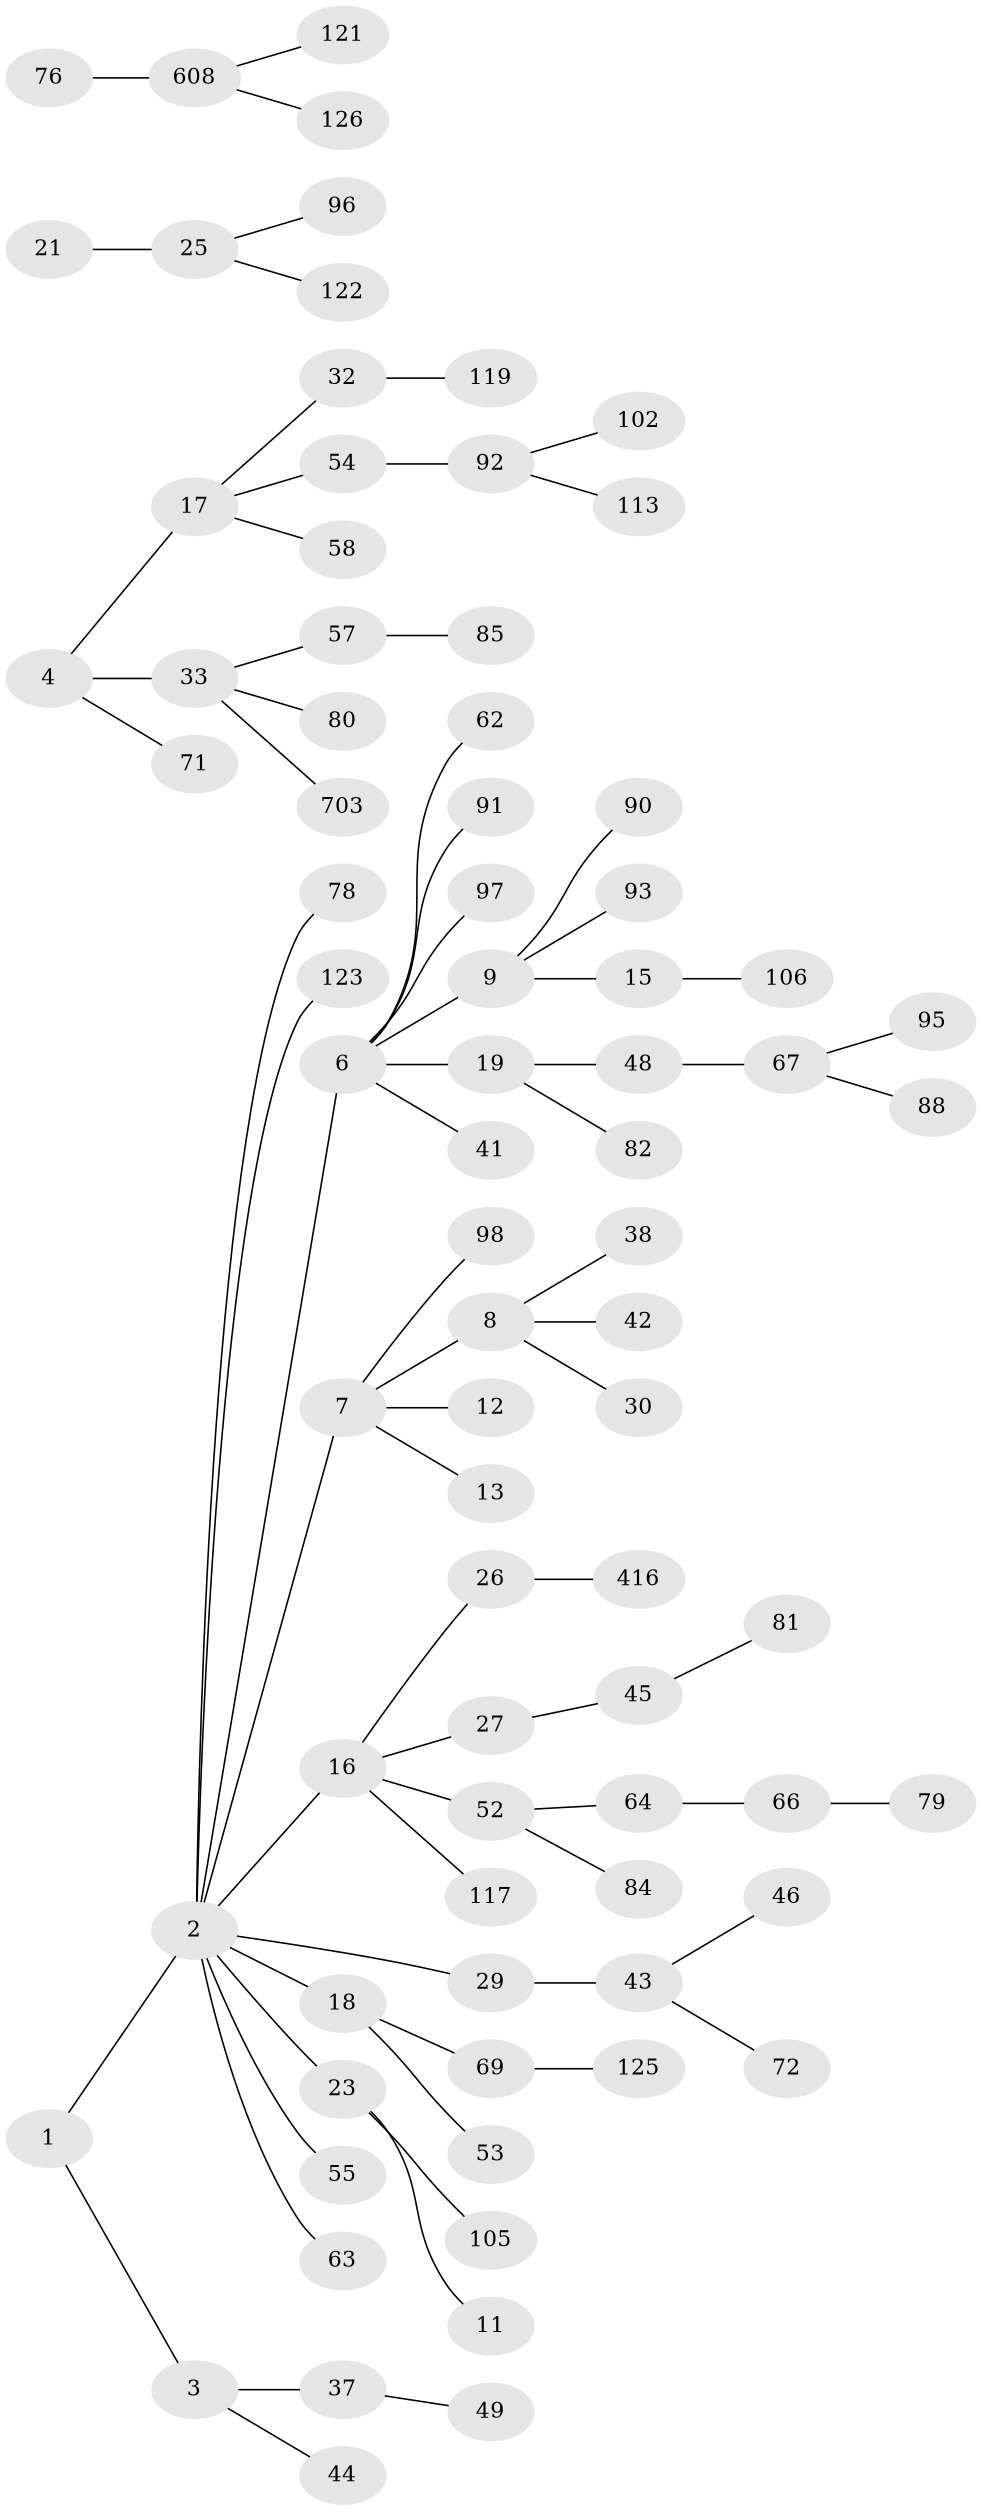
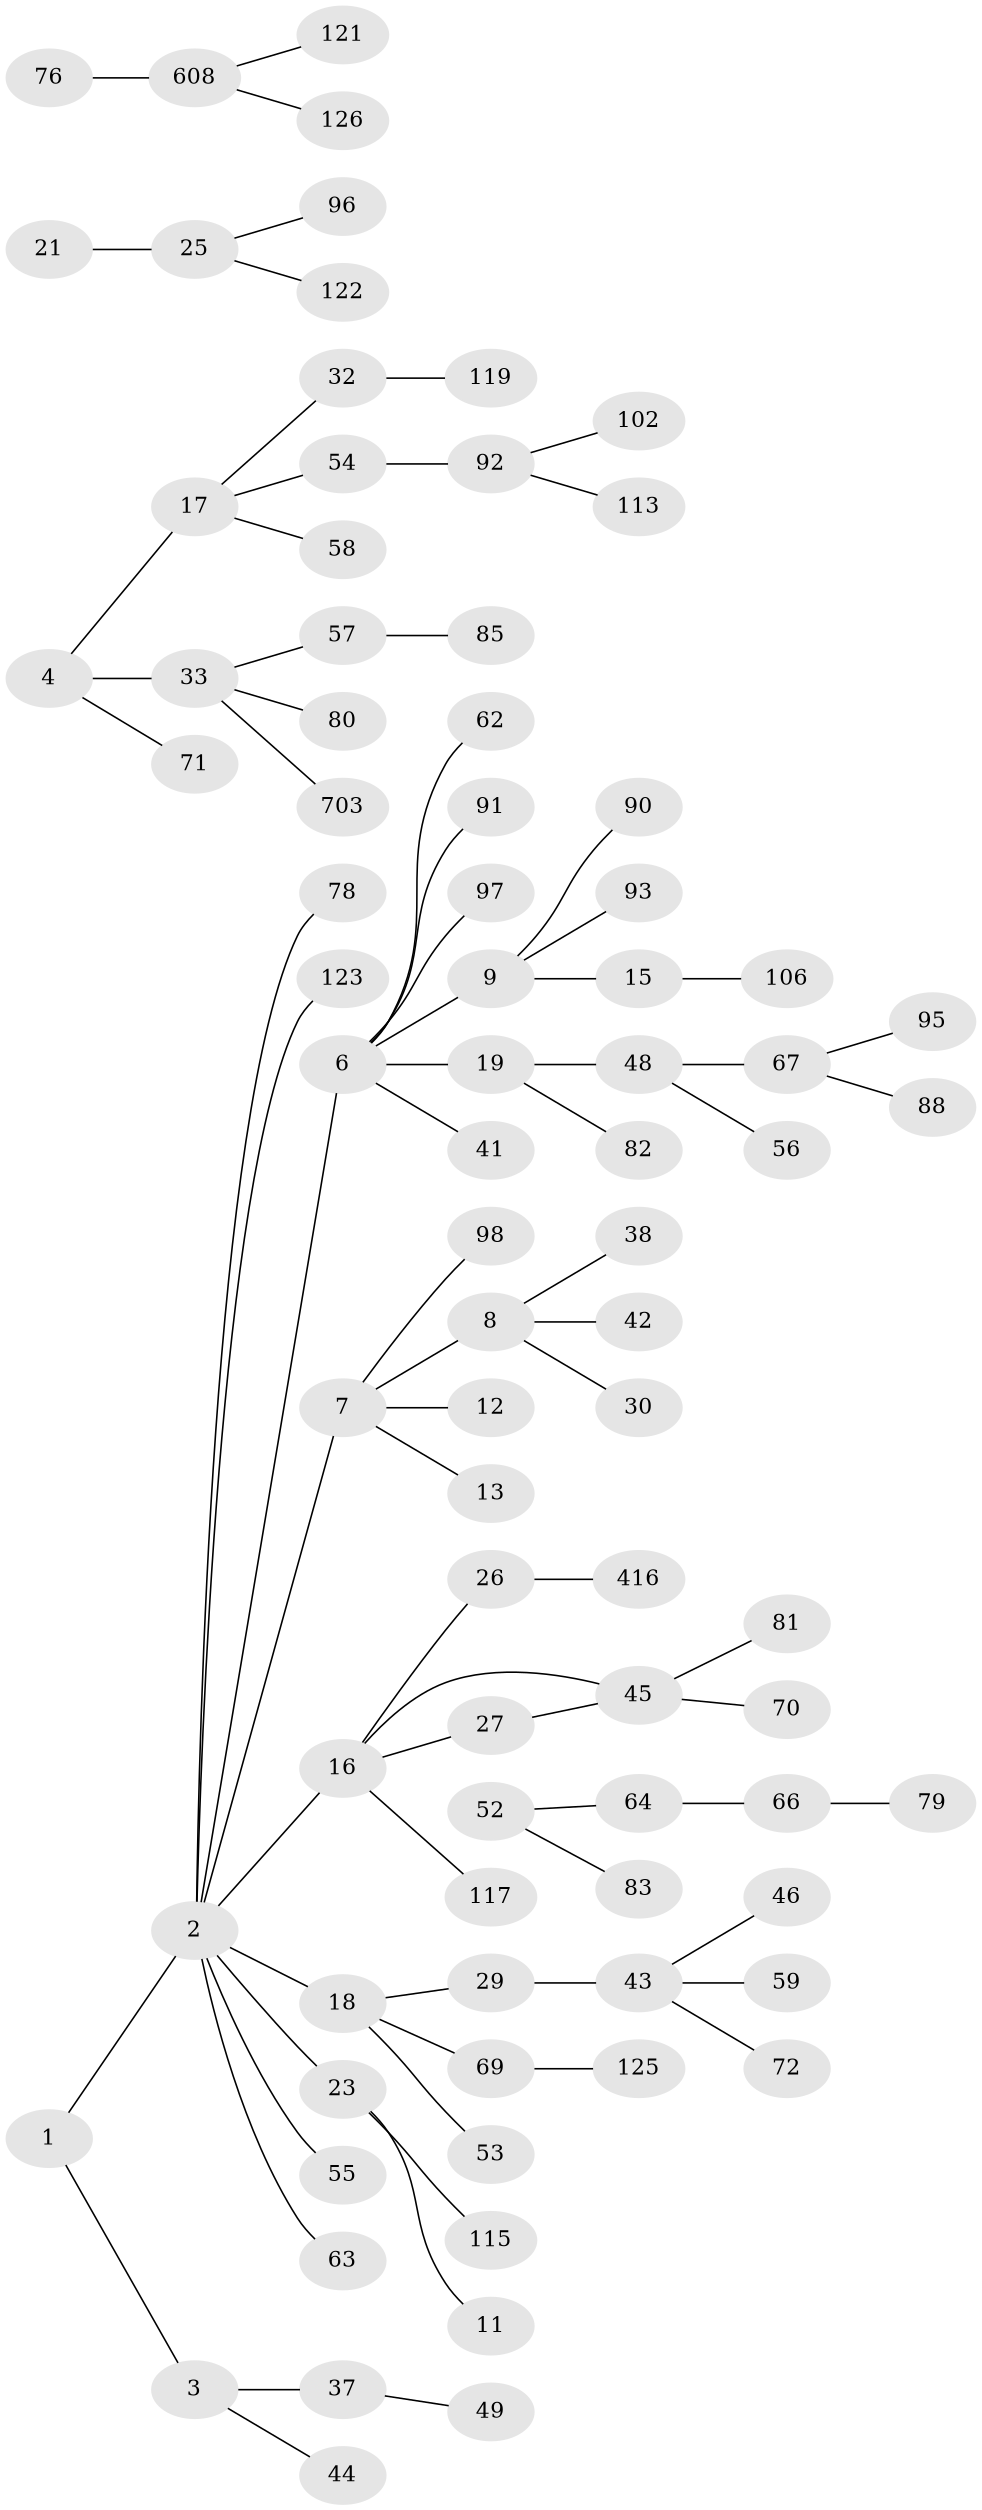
none -> (787, 1150)
none -> (787, 1710)
(417, 1790) -> (472, 1676)
(639, 1889) -> (639, 1889)
(344, 1953) -> (417, 1993)
none -> (787, 1983)
(491, 2240) -> (491, 2240)
